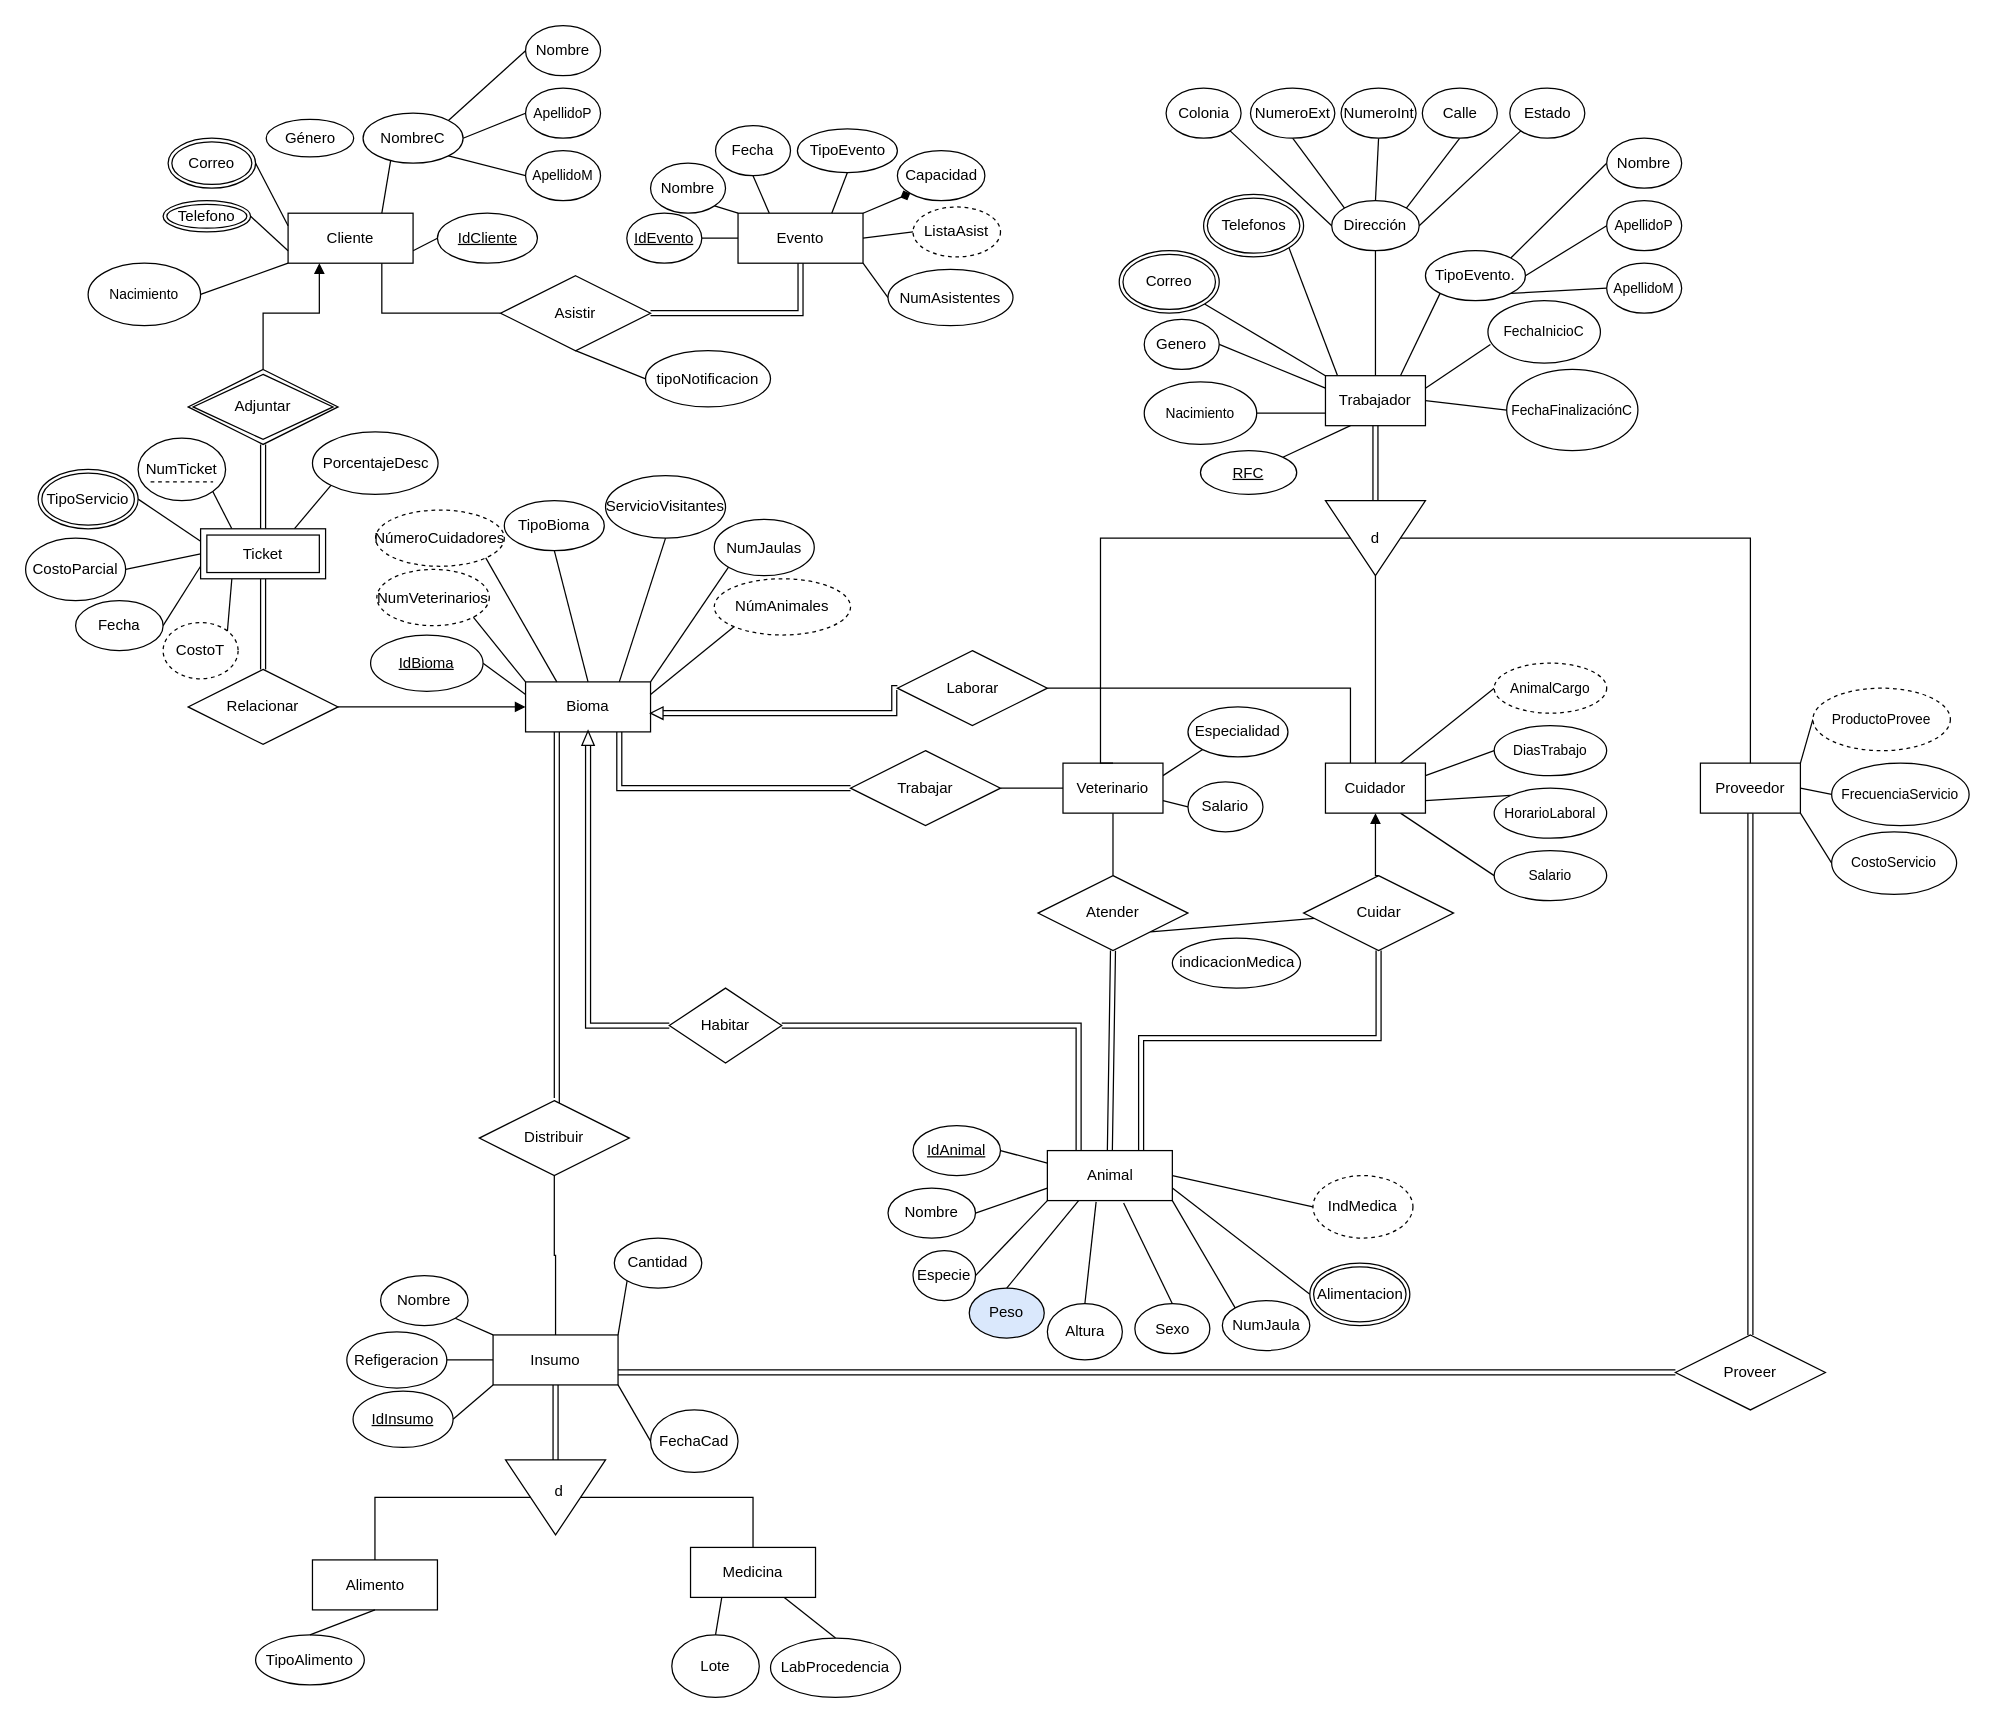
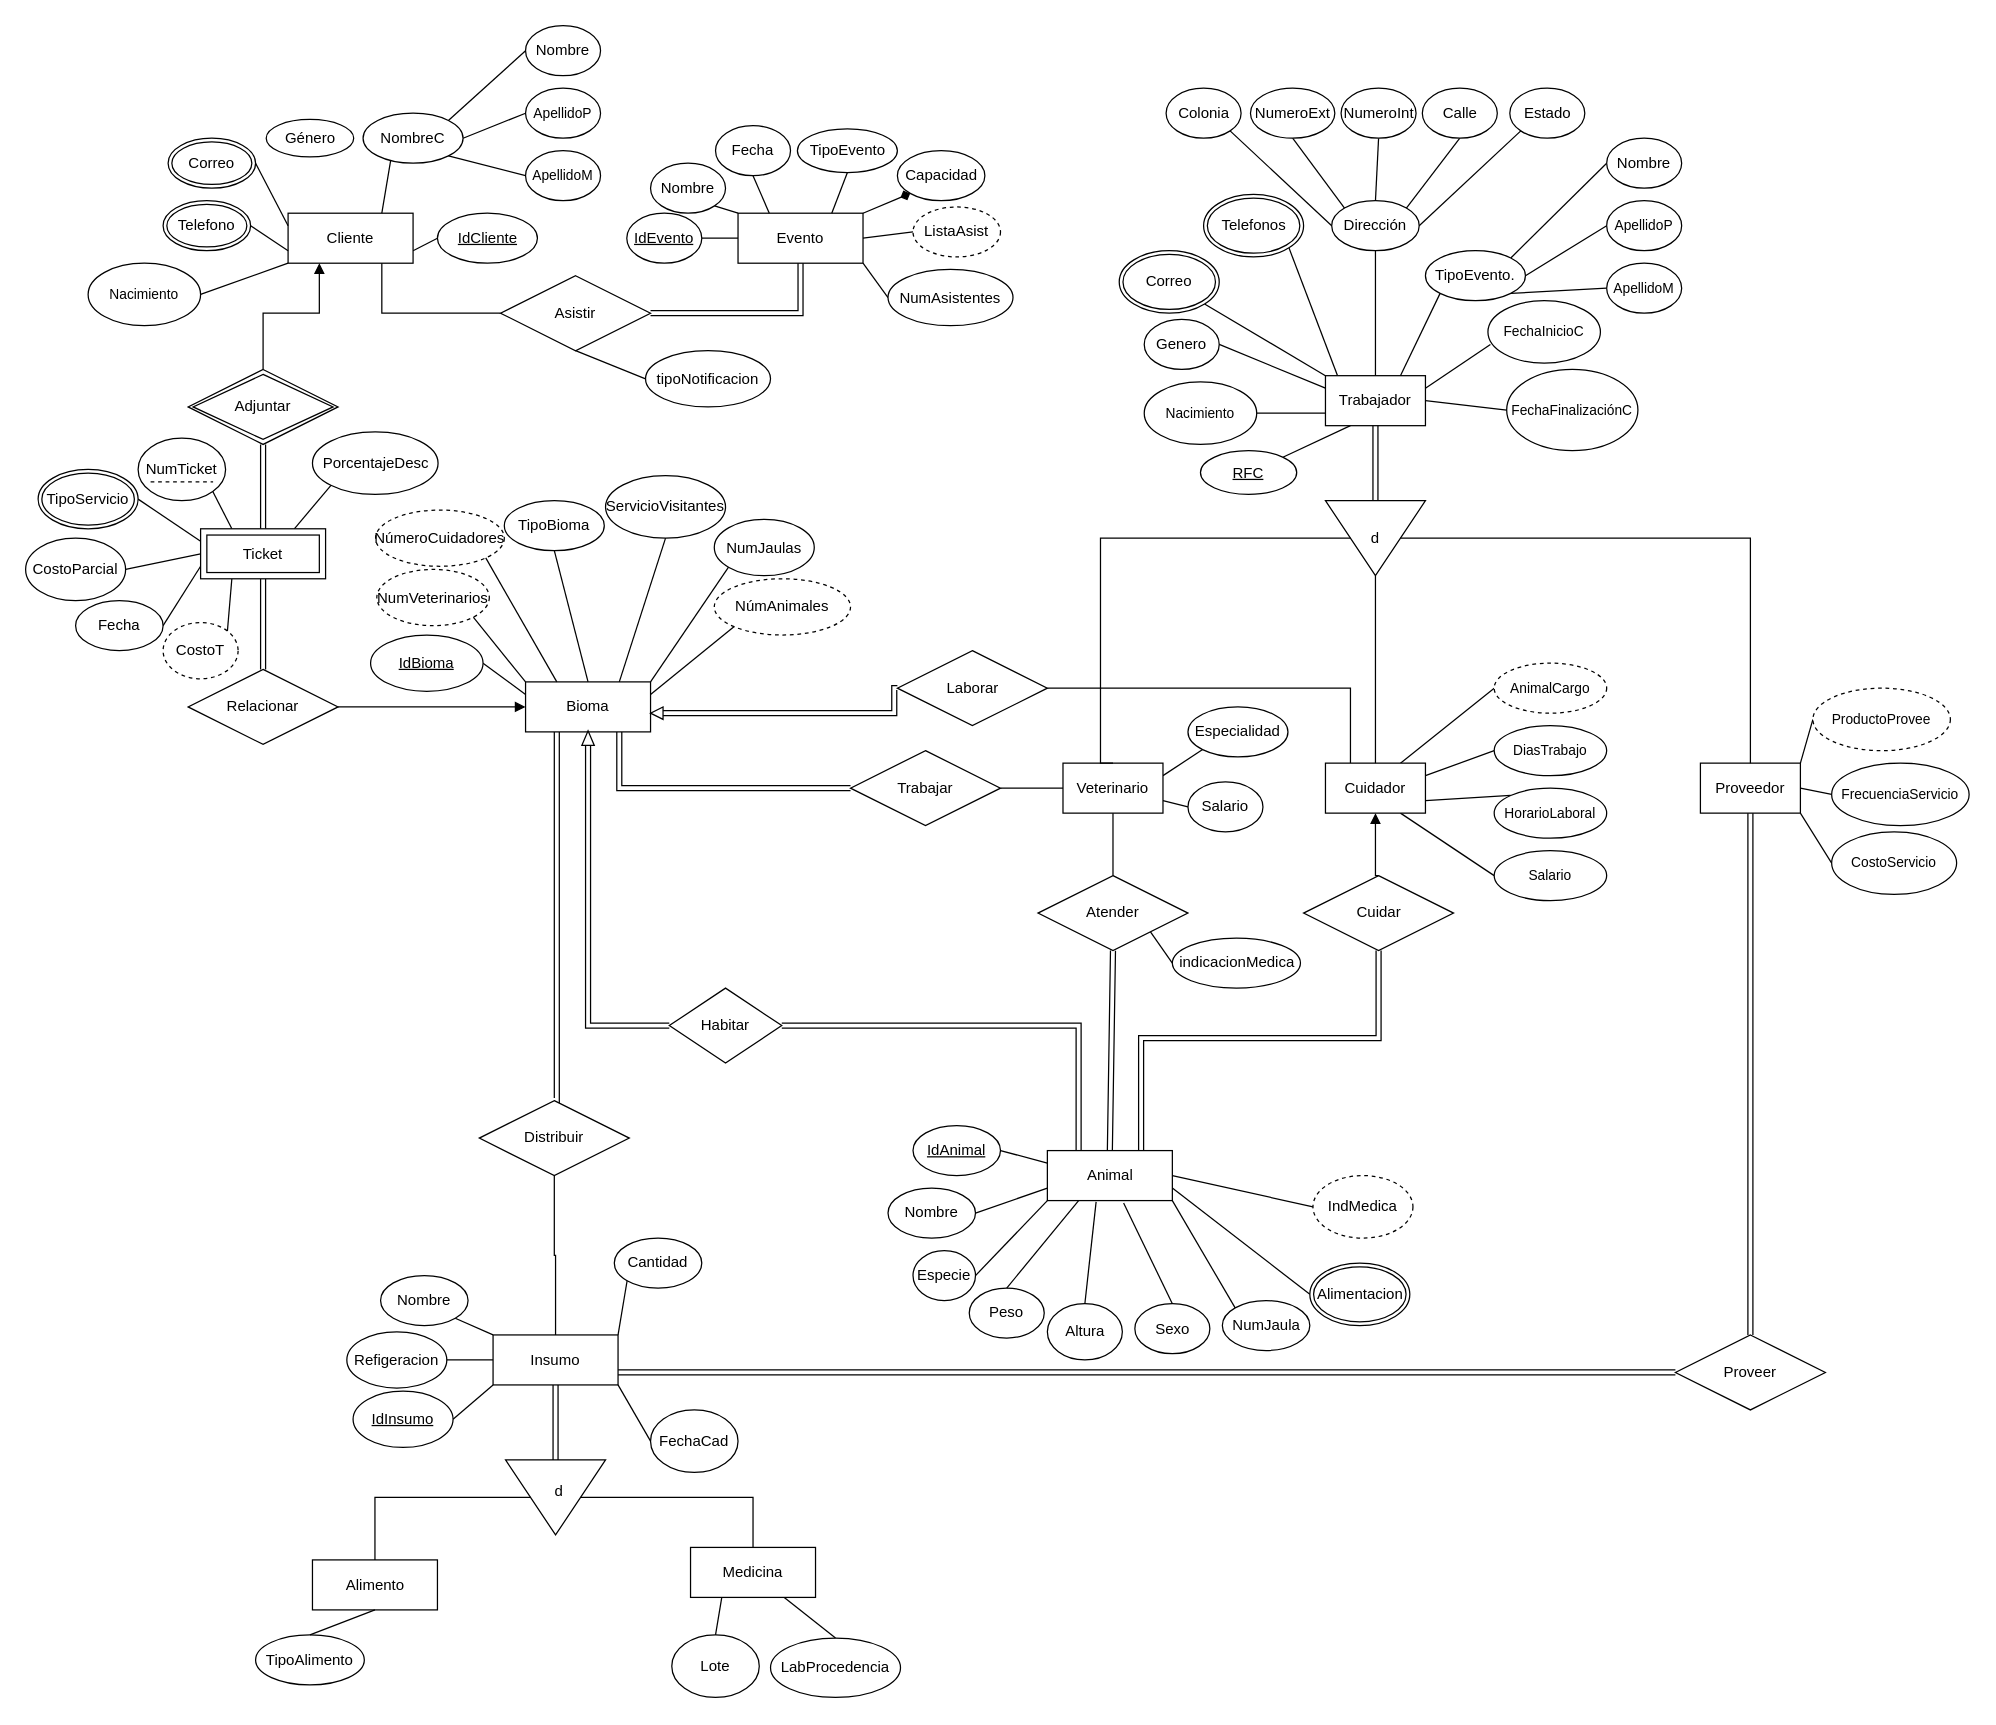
(207, 216) -> (207, 226)
(1232, 925) -> (1162, 948)
(1007, 1313) -> (1007, 1313)
